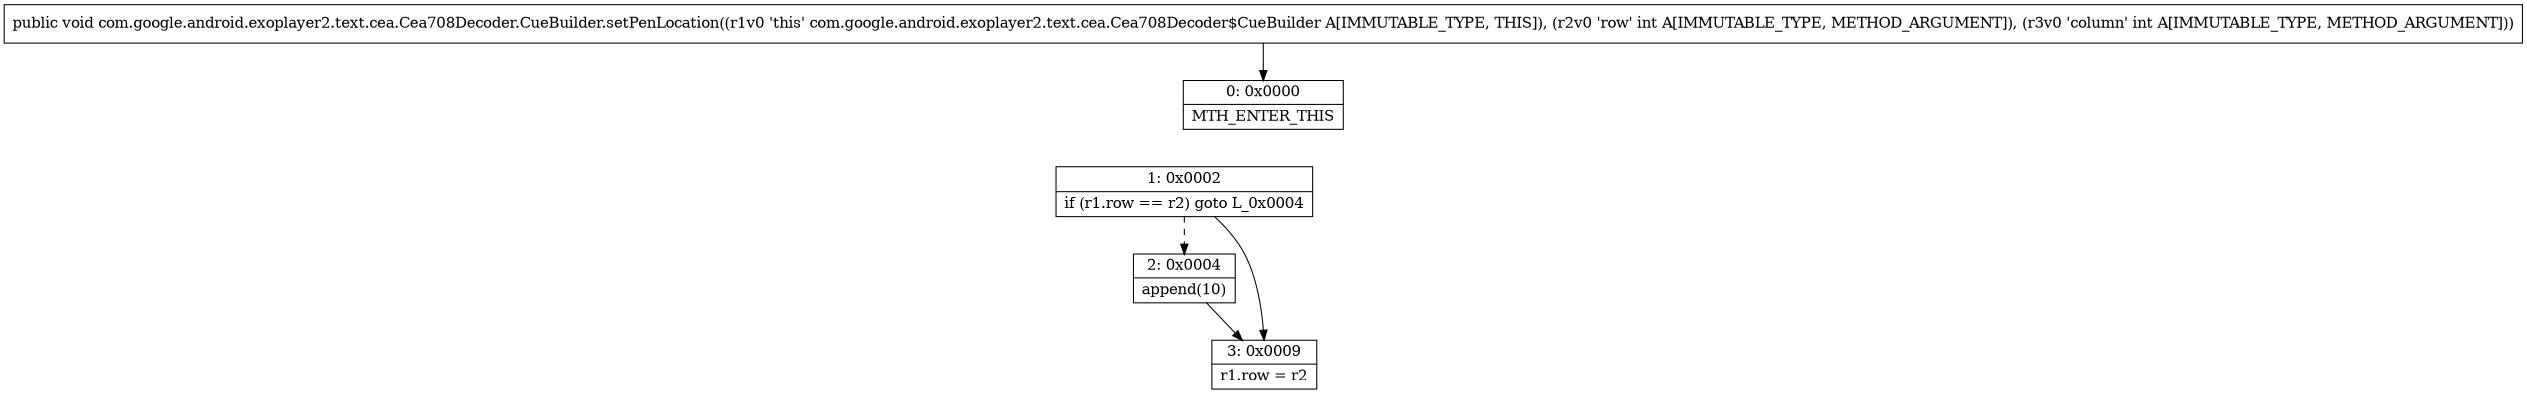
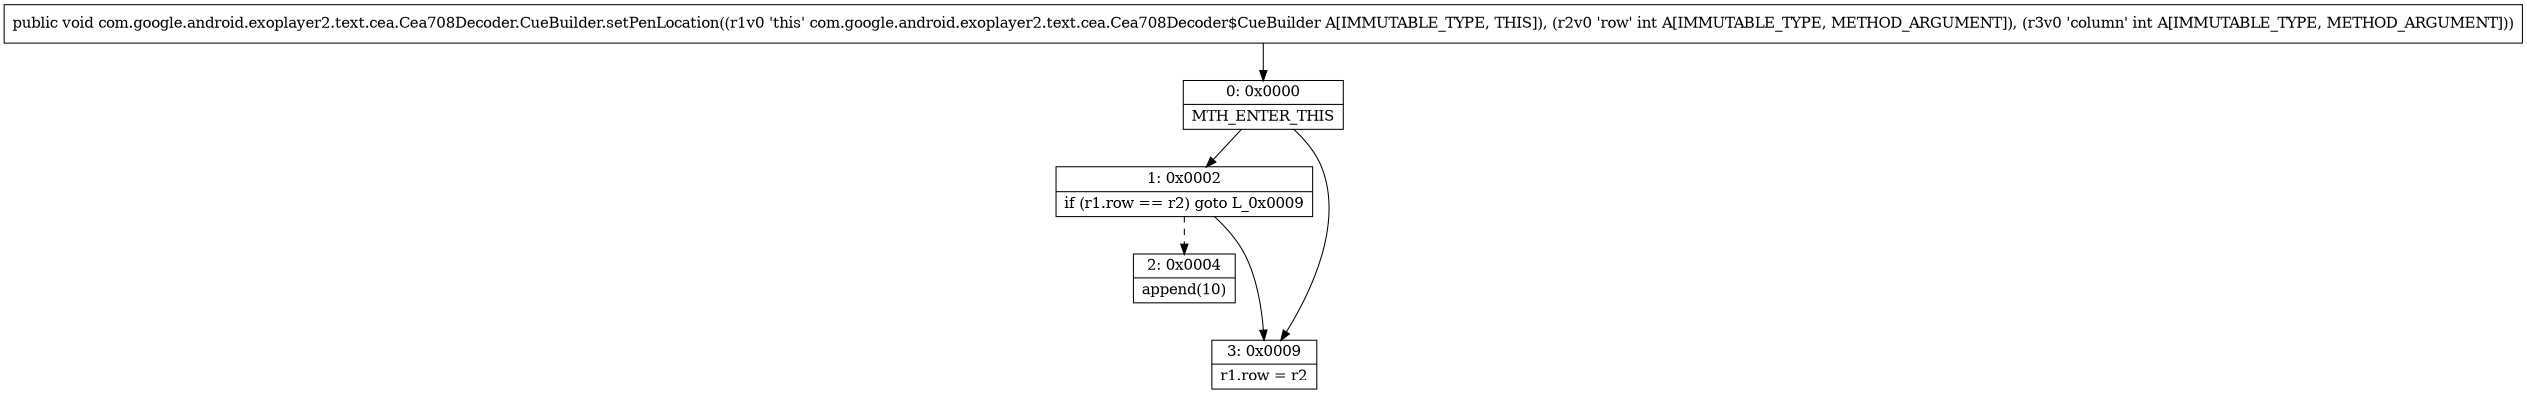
none -> (1228, 144)
(1184, 204) -> (1184, 204)
(1221, 318) -> (1327, 229)
